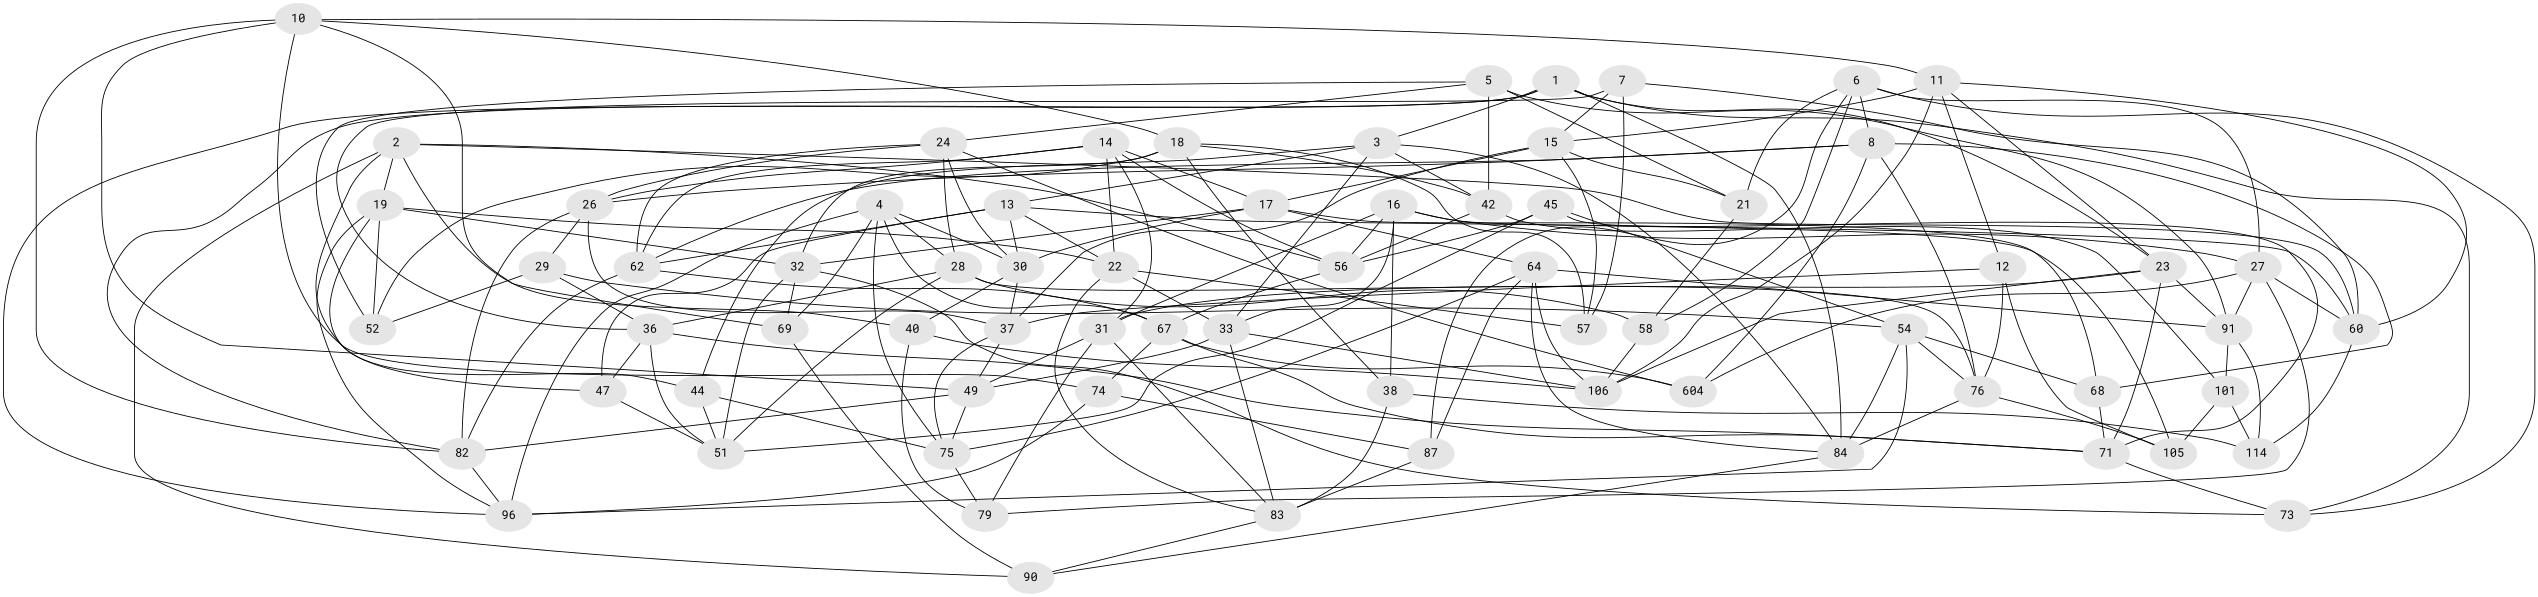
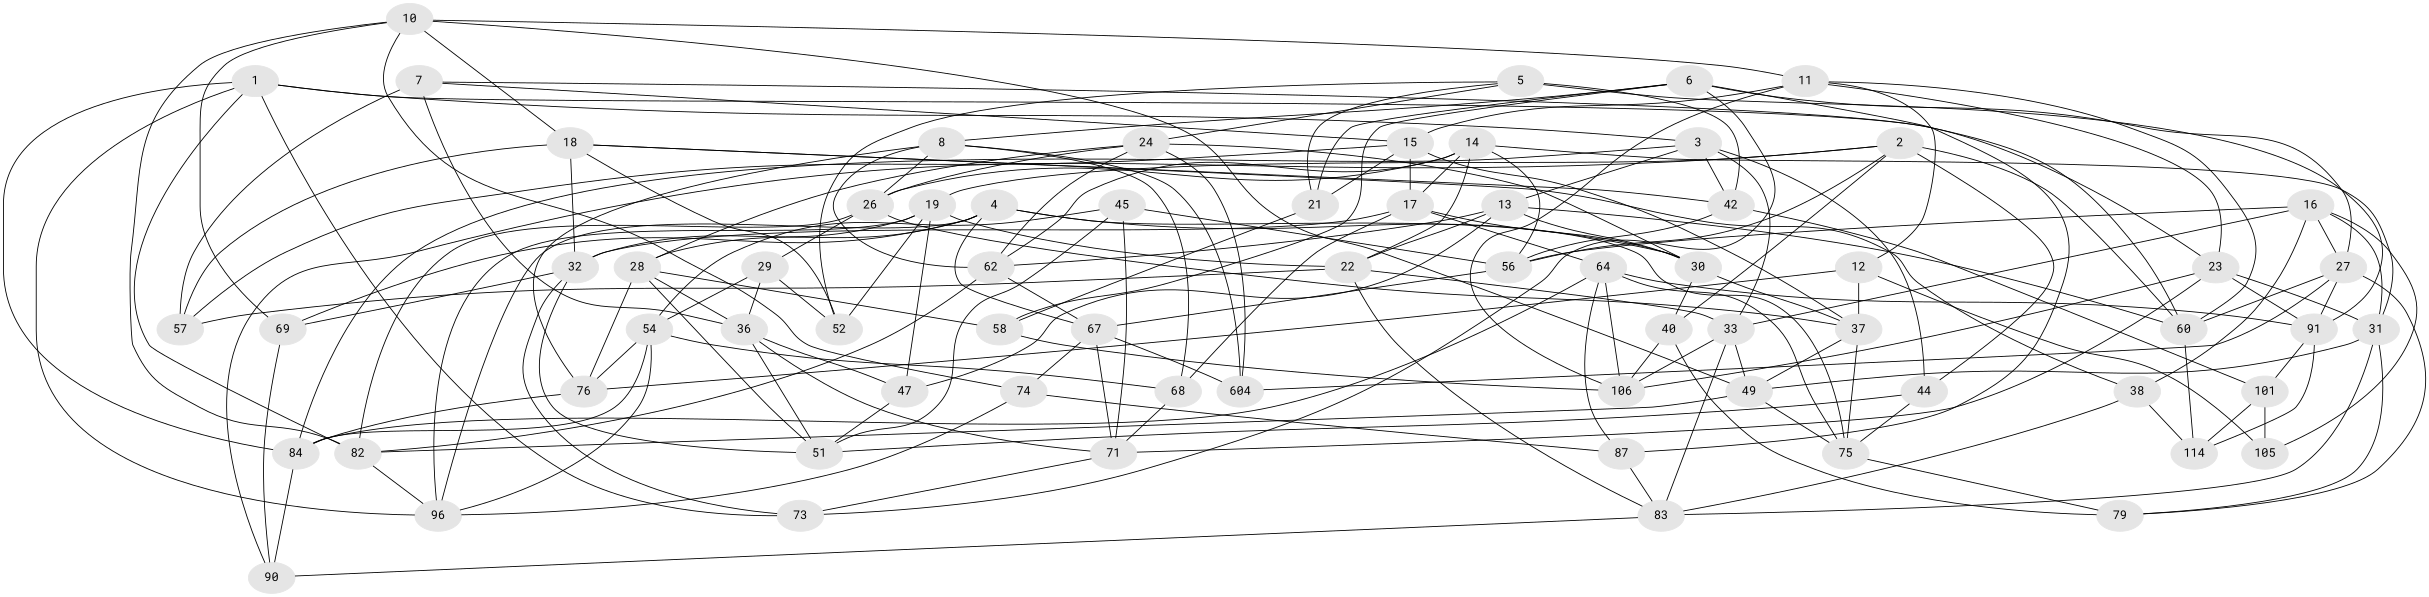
(2062, 415) -> none
